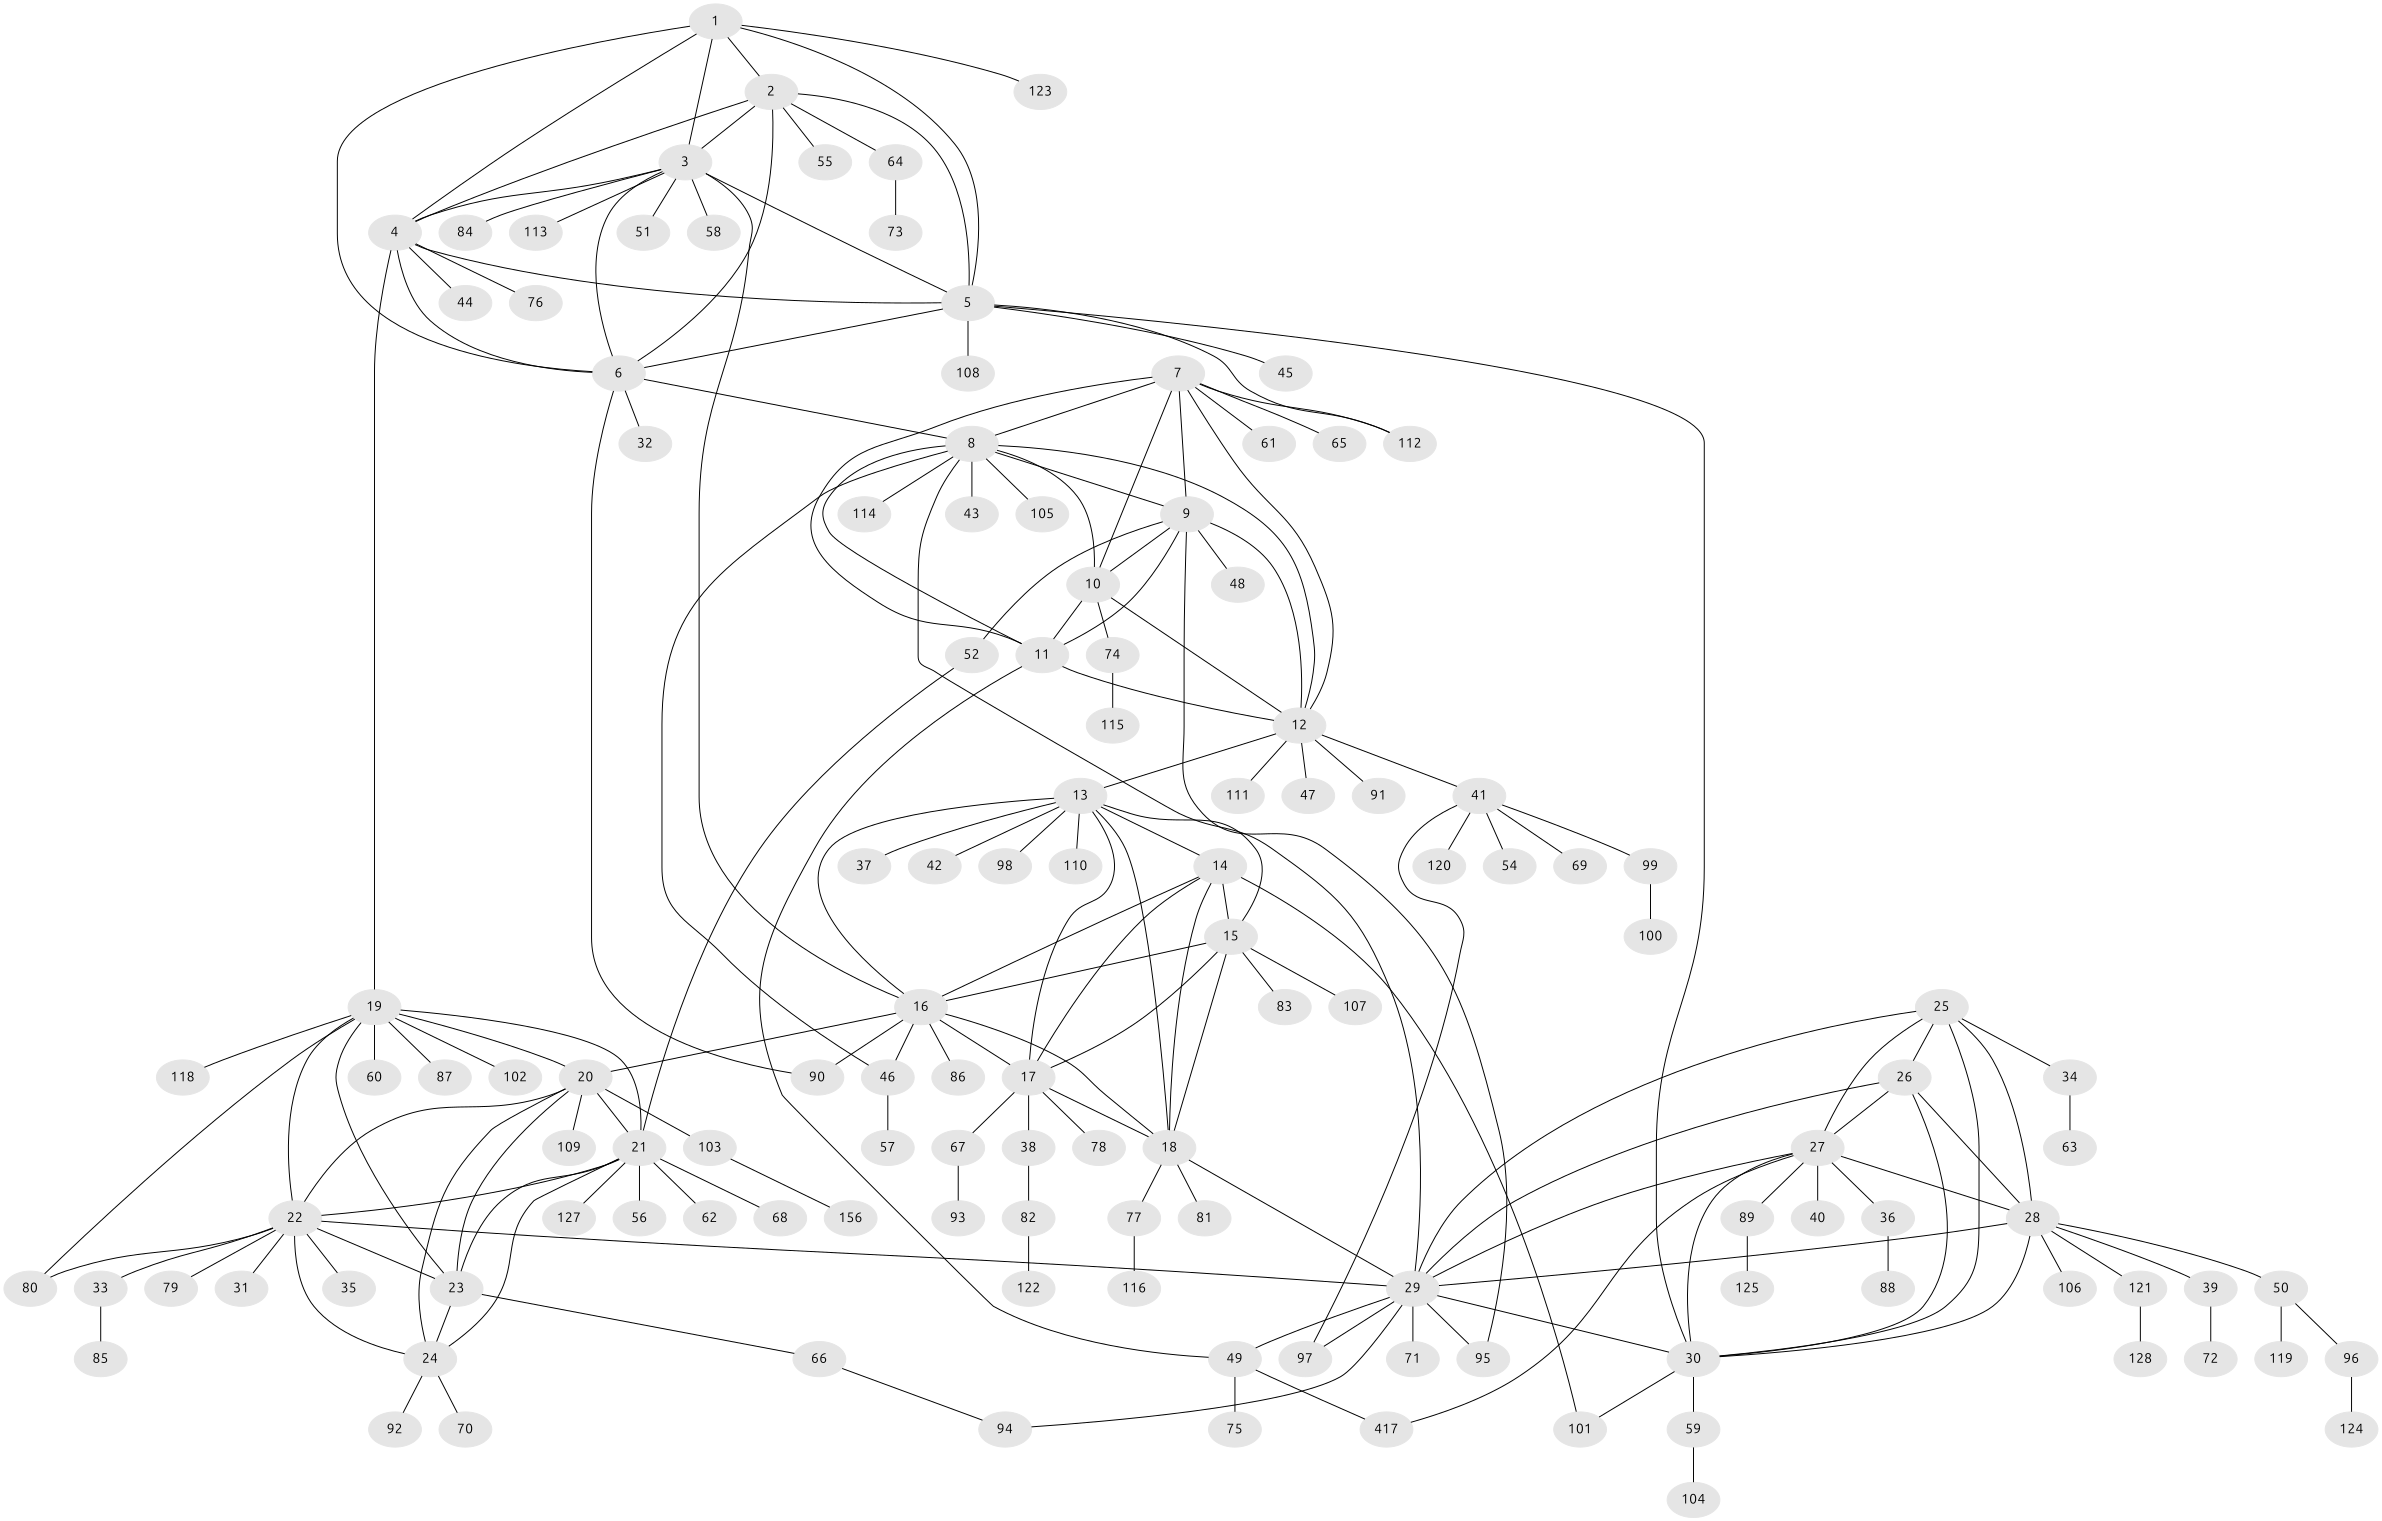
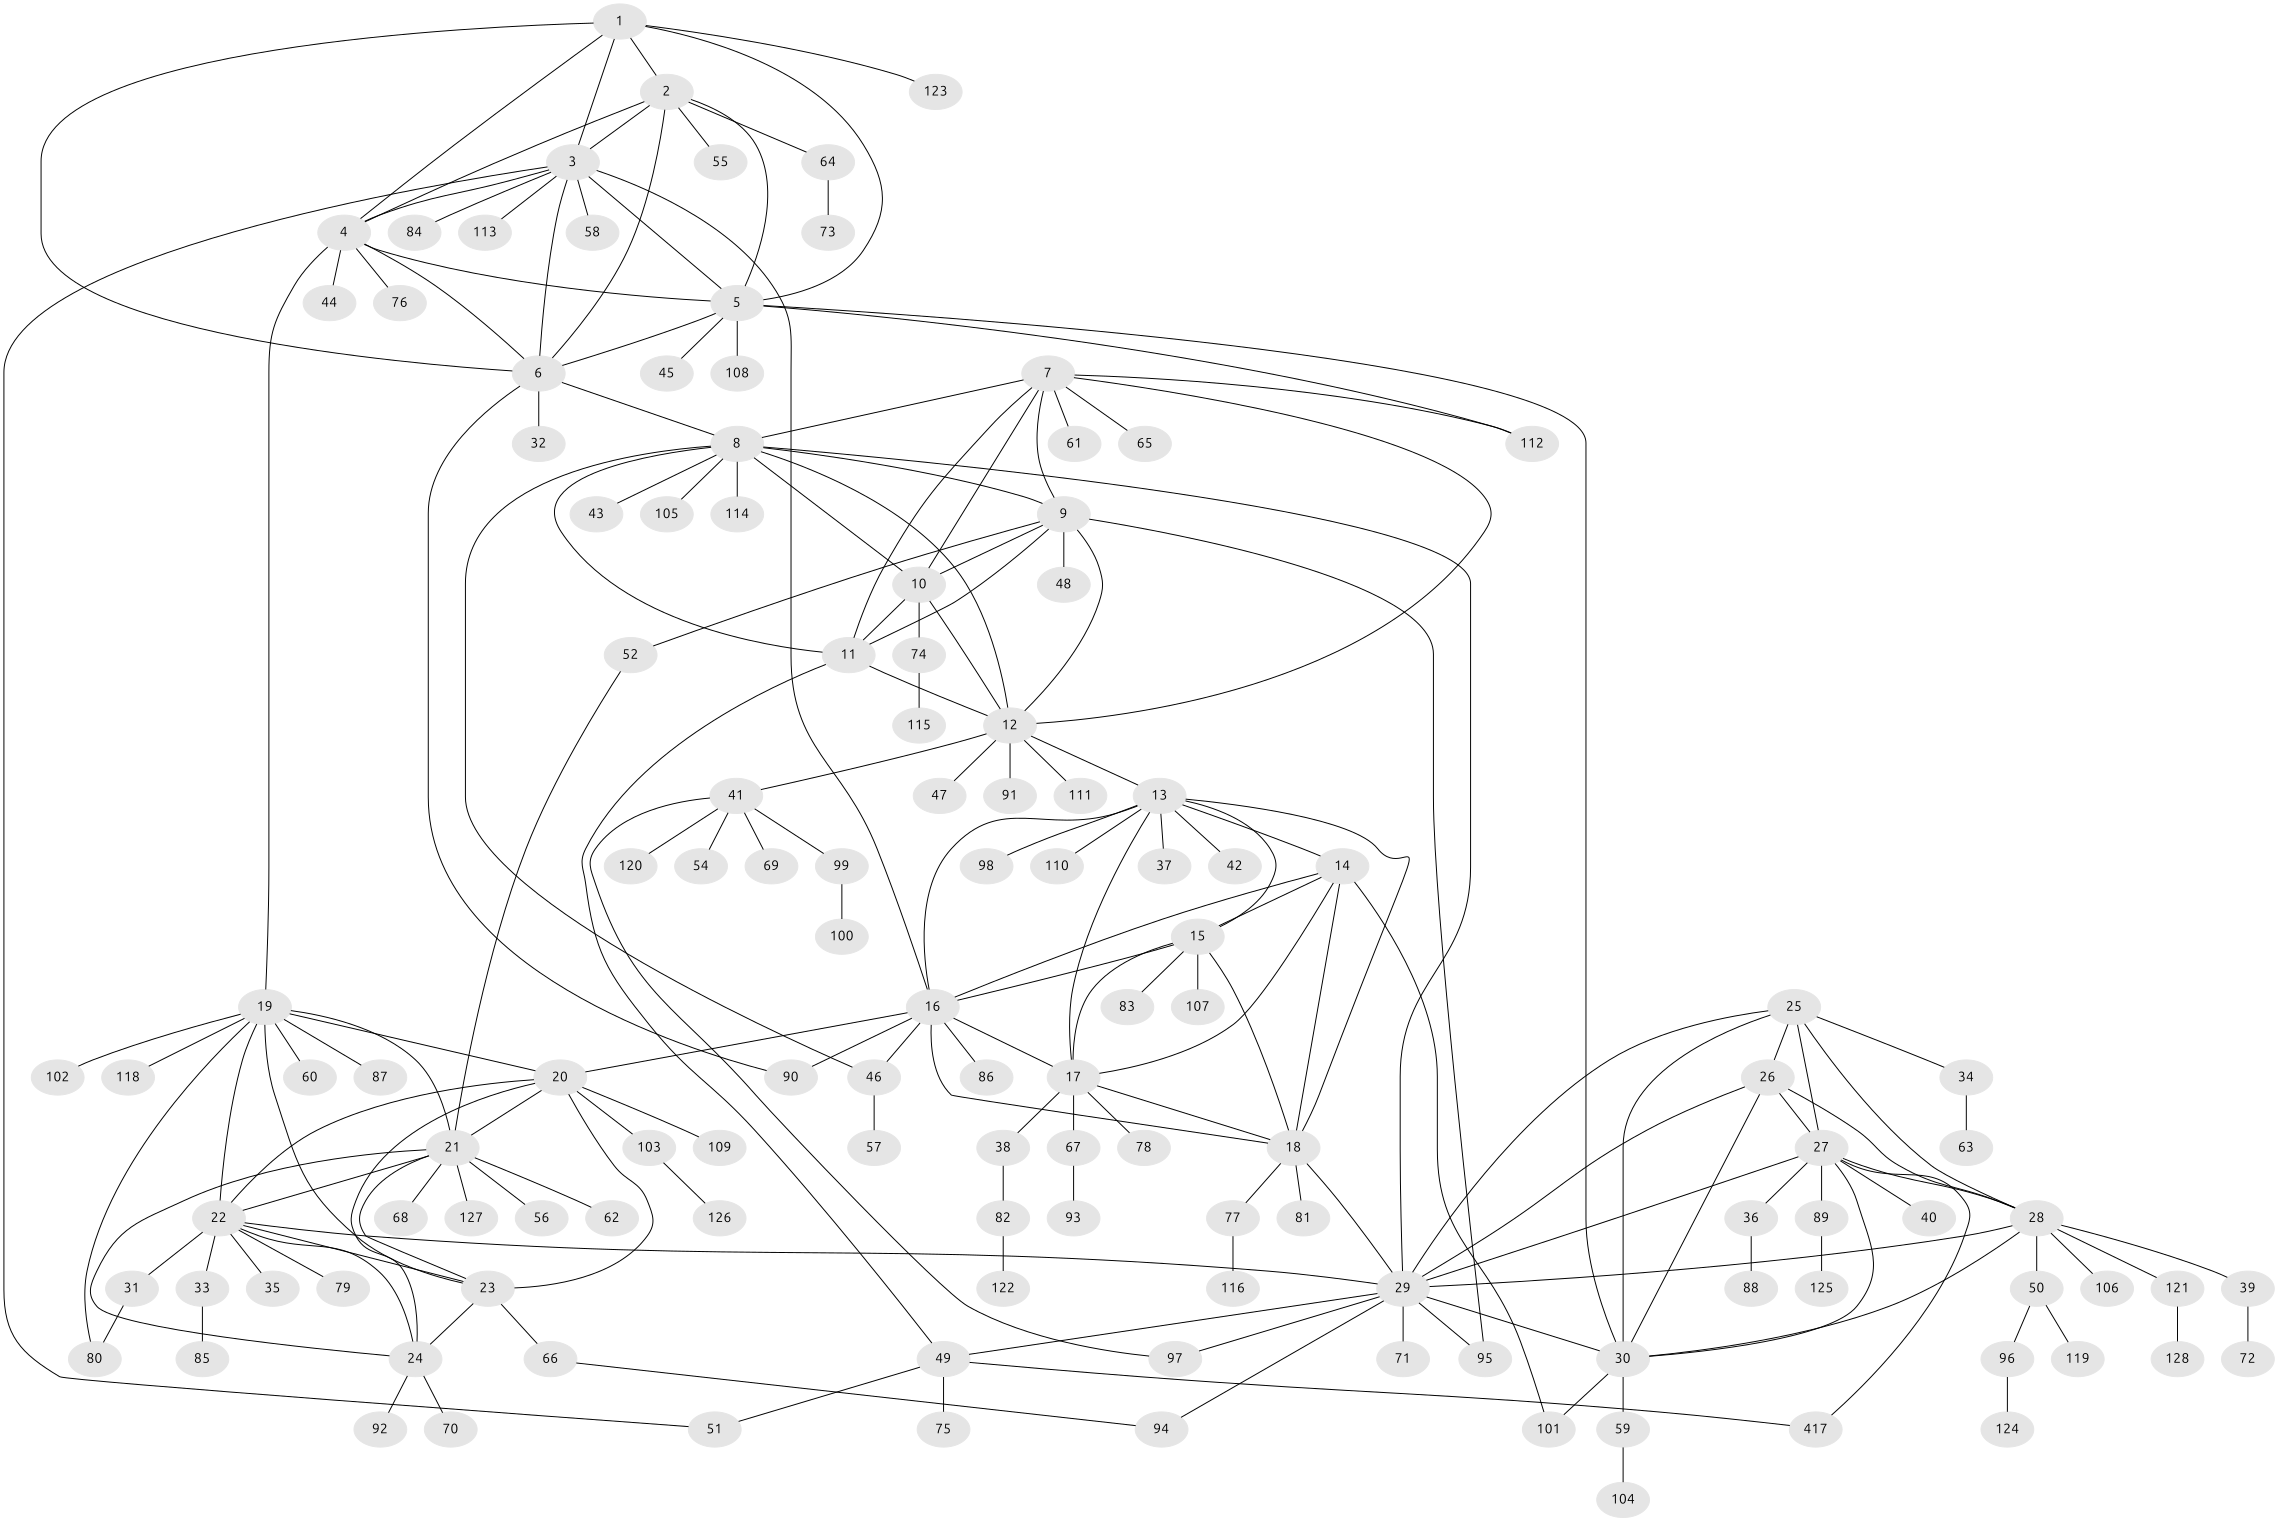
(851, 1218) -> (720, 1218)
(161, 1252) -> (113, 1324)
none -> (820, 1397)
